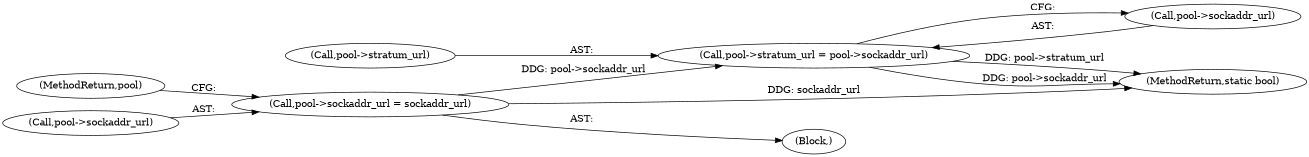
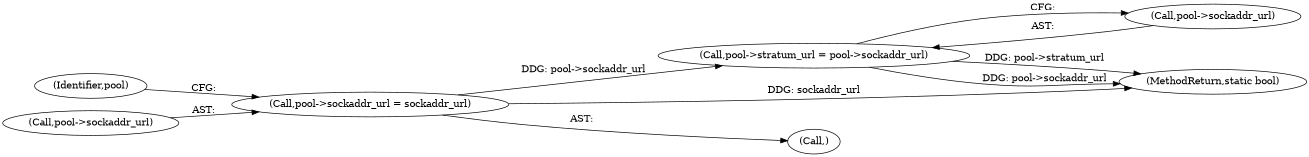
(370, 56) -> none
(91, 86) -> (91, 86)
(814, 142) -> (814, 142)
